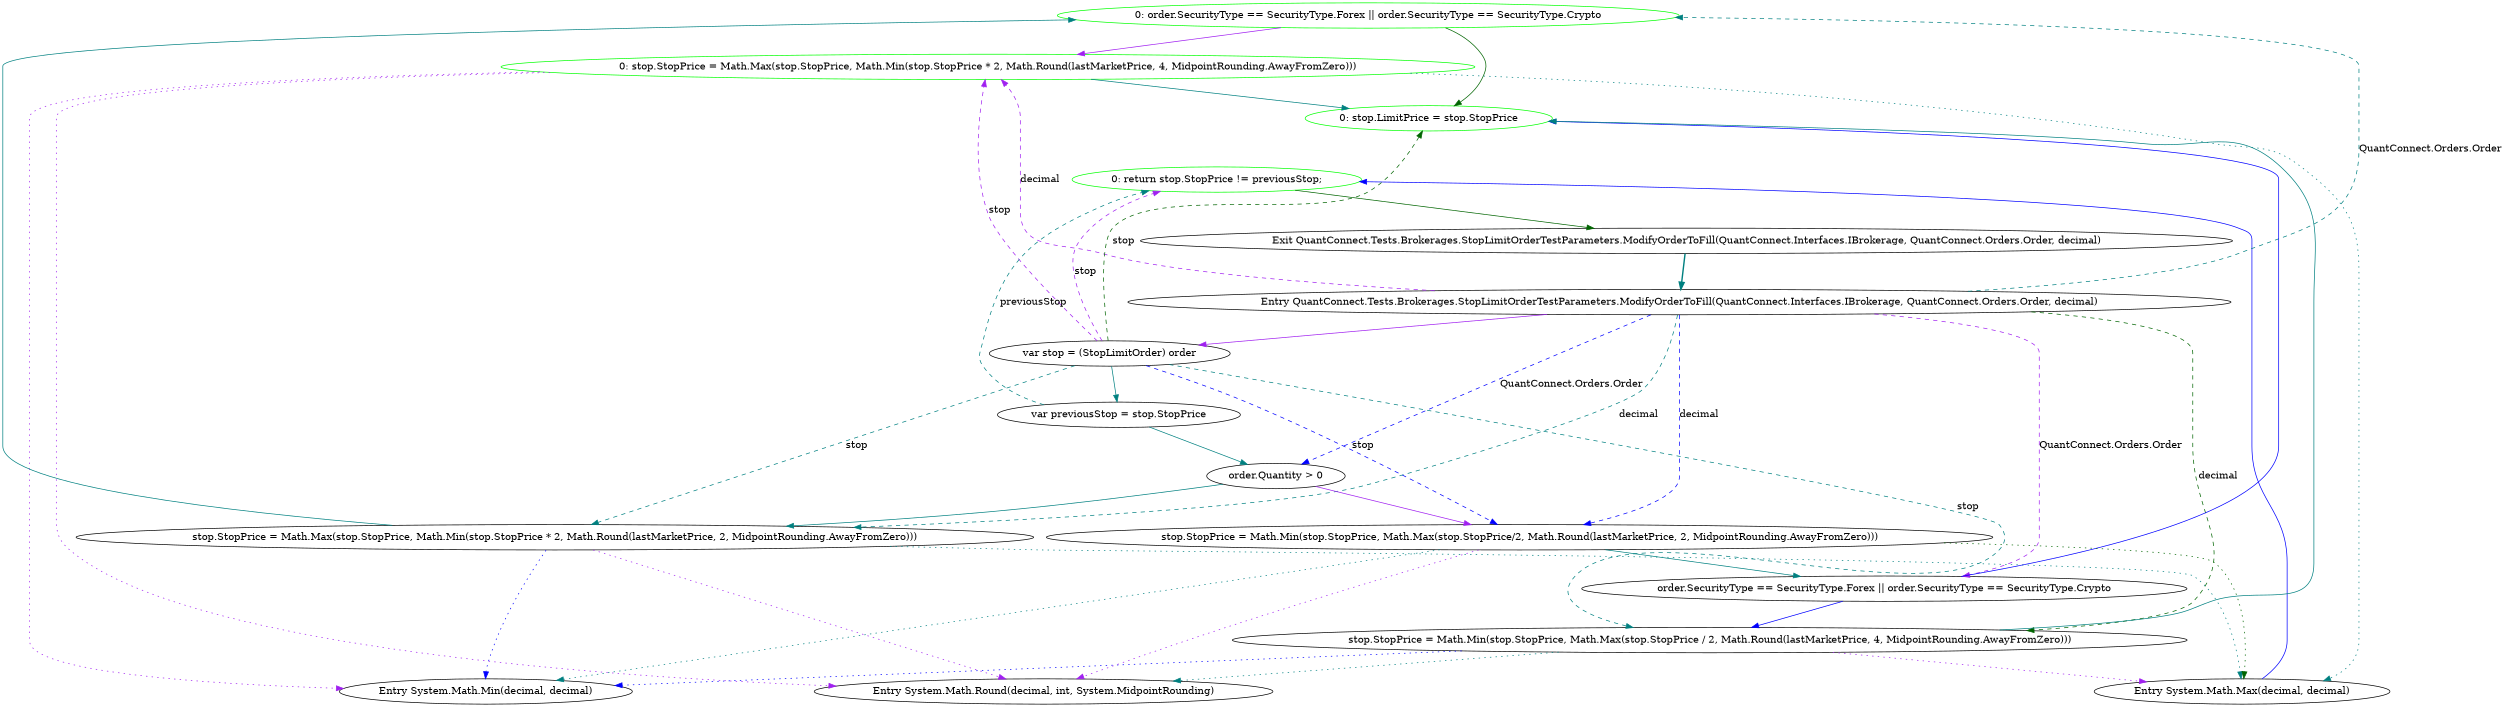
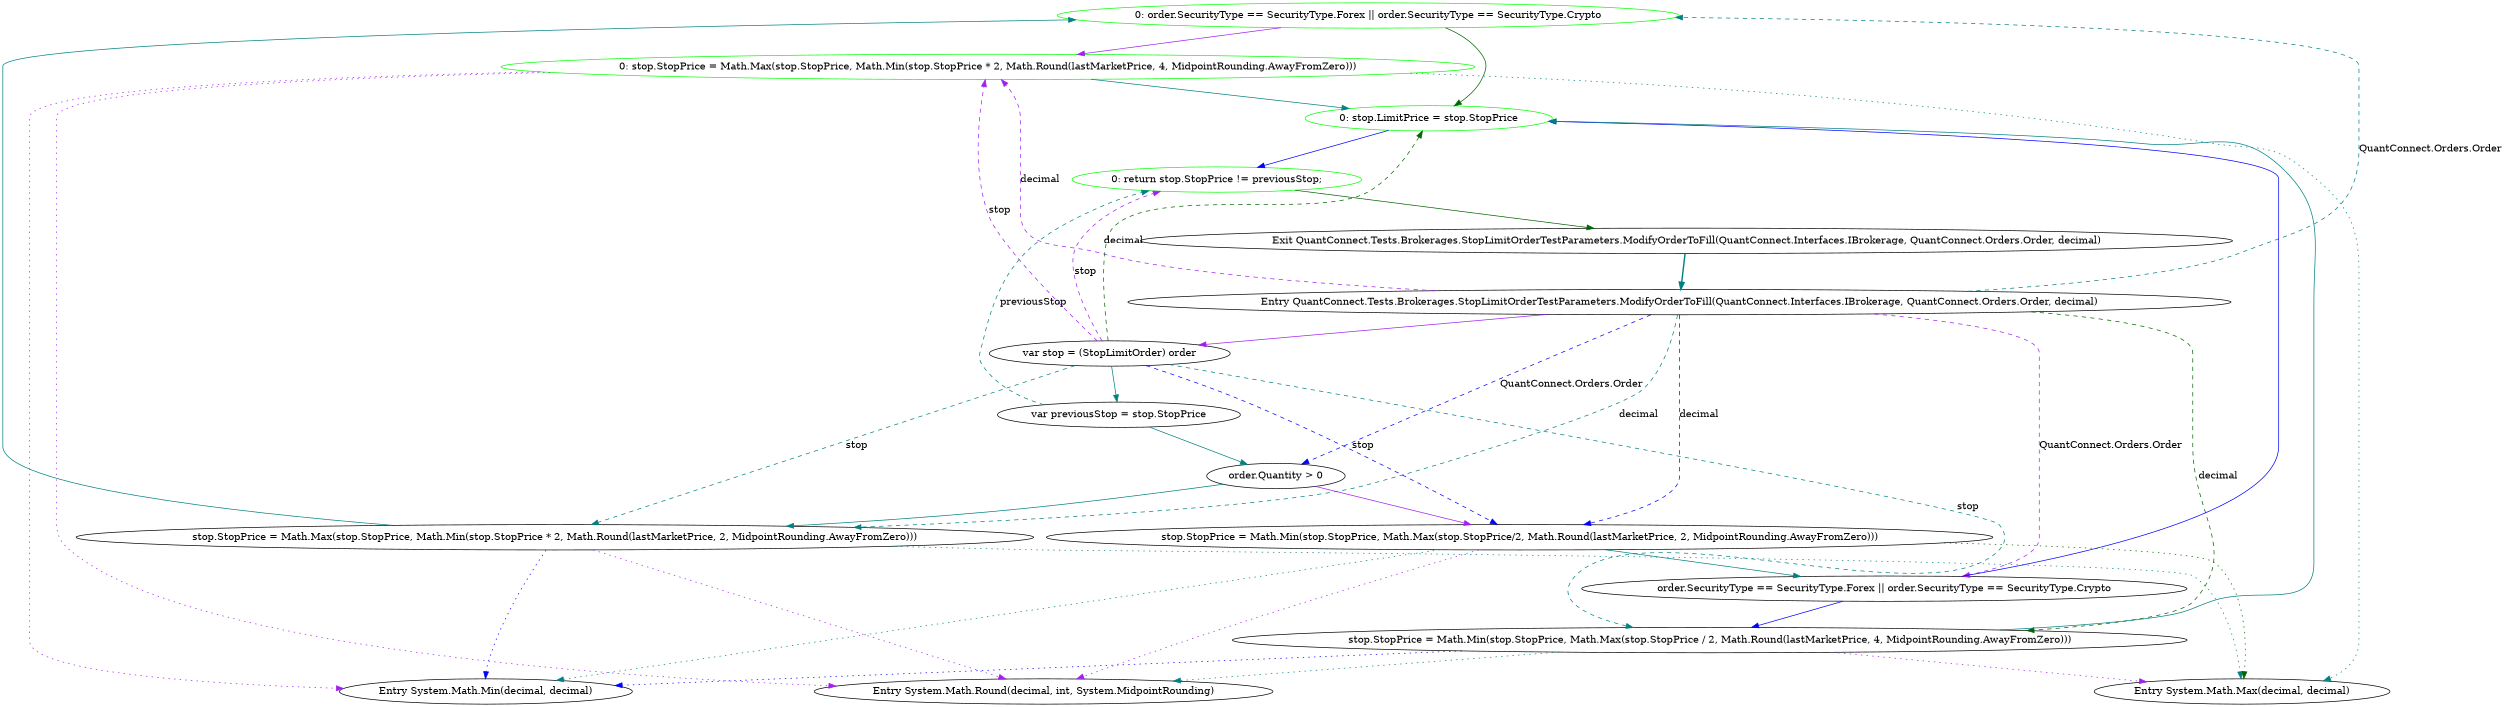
(2040, 203) -> (1326, 148)
(1123, 241) -> (1123, 241)
